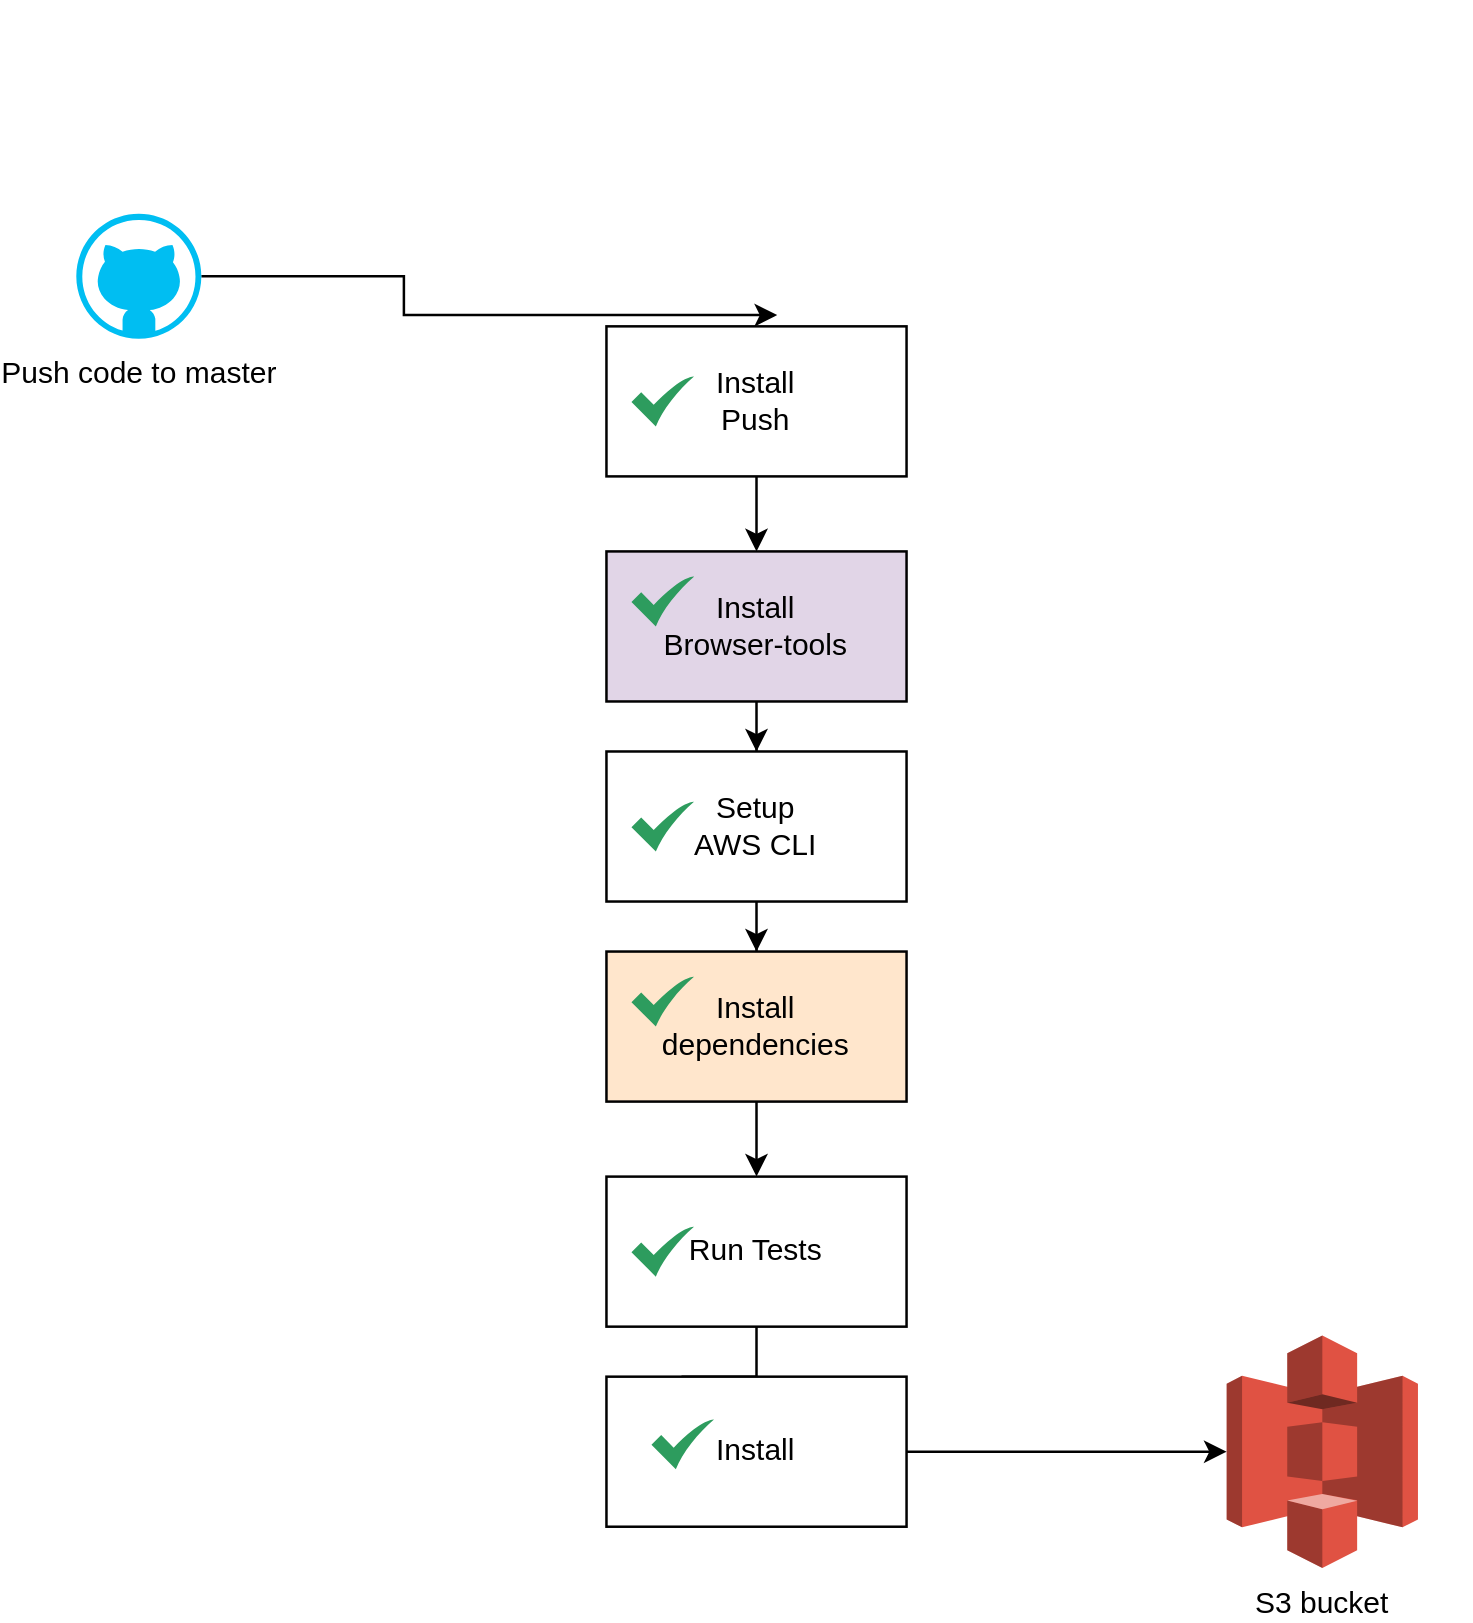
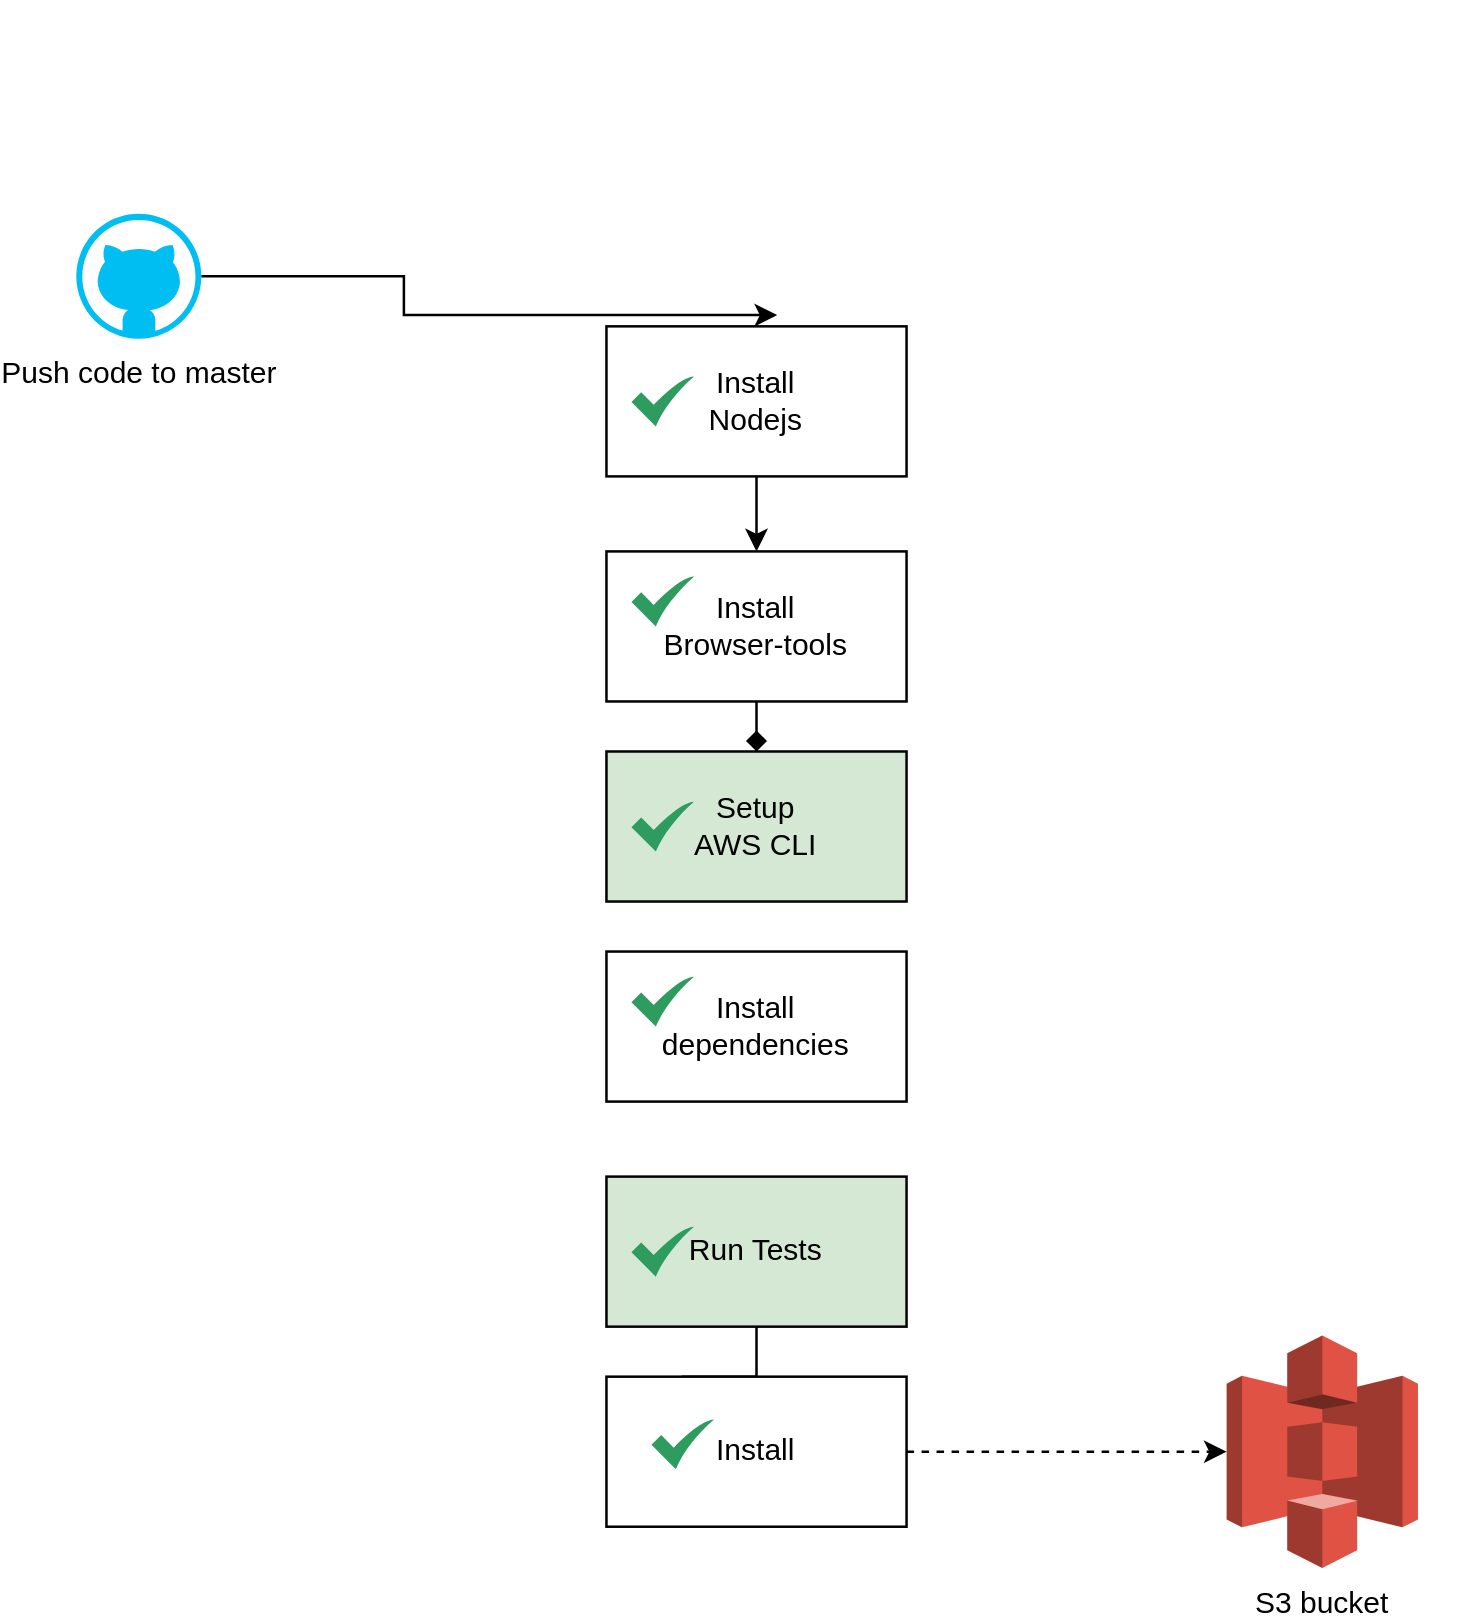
(756, 401) -> (756, 401)
(756, 626) -> (756, 626)
(756, 732) -> (756, 731)
(756, 826) -> (756, 826)
(756, 934) -> none
(756, 1026) -> (756, 1026)
(756, 1147) -> none
(756, 1251) -> (756, 1251)
(1058, 1451) -> (1058, 1451)
